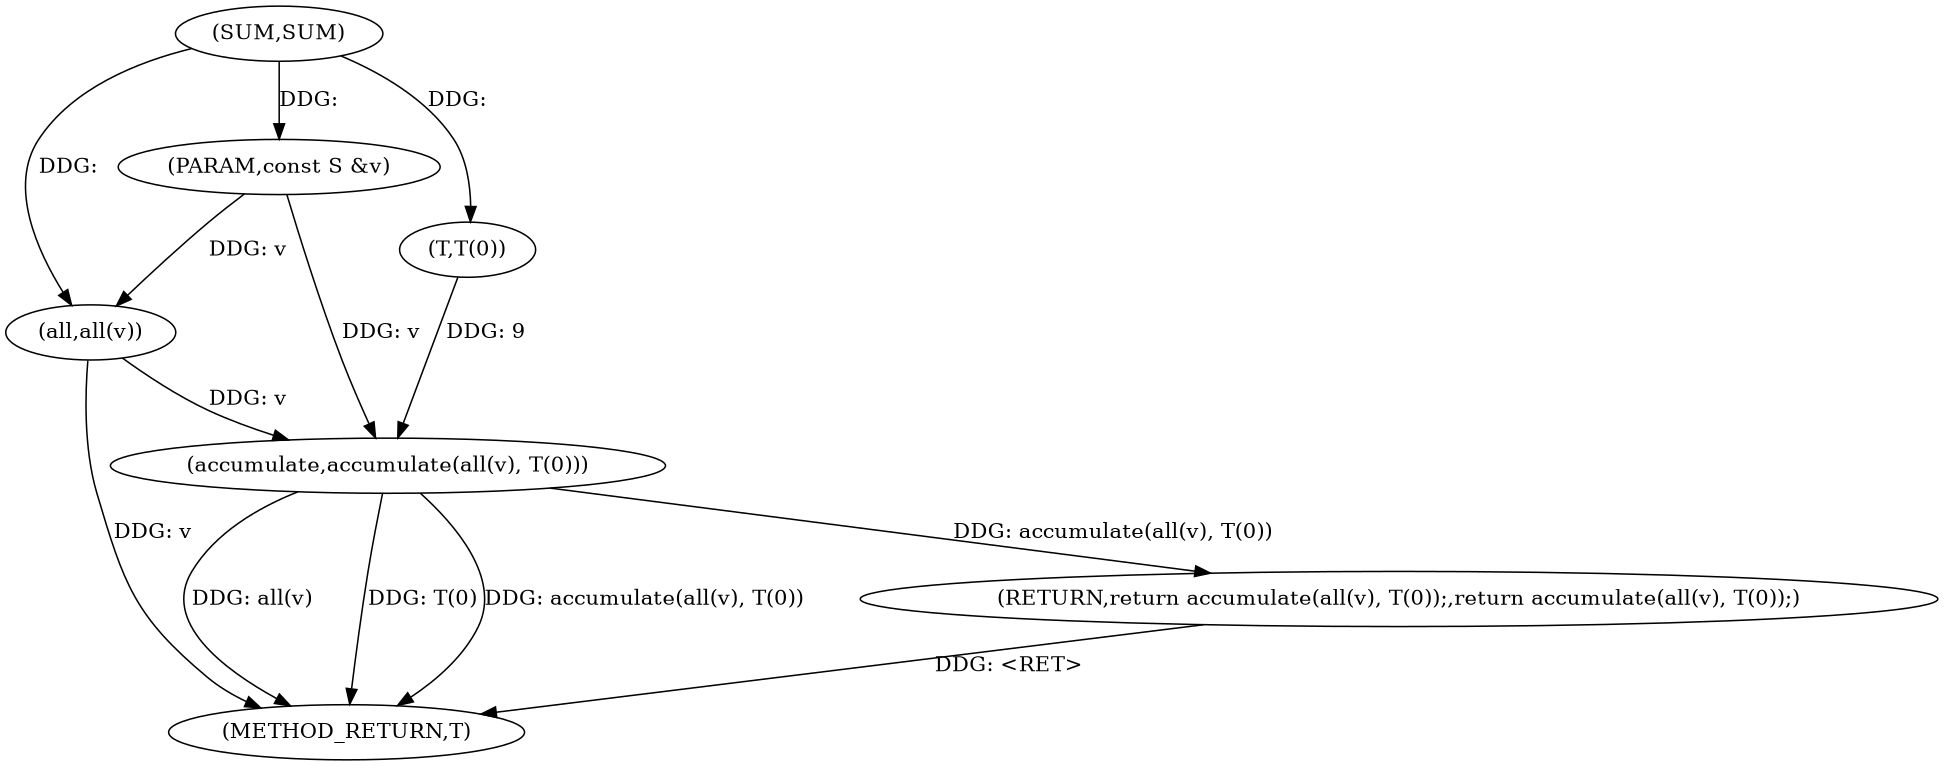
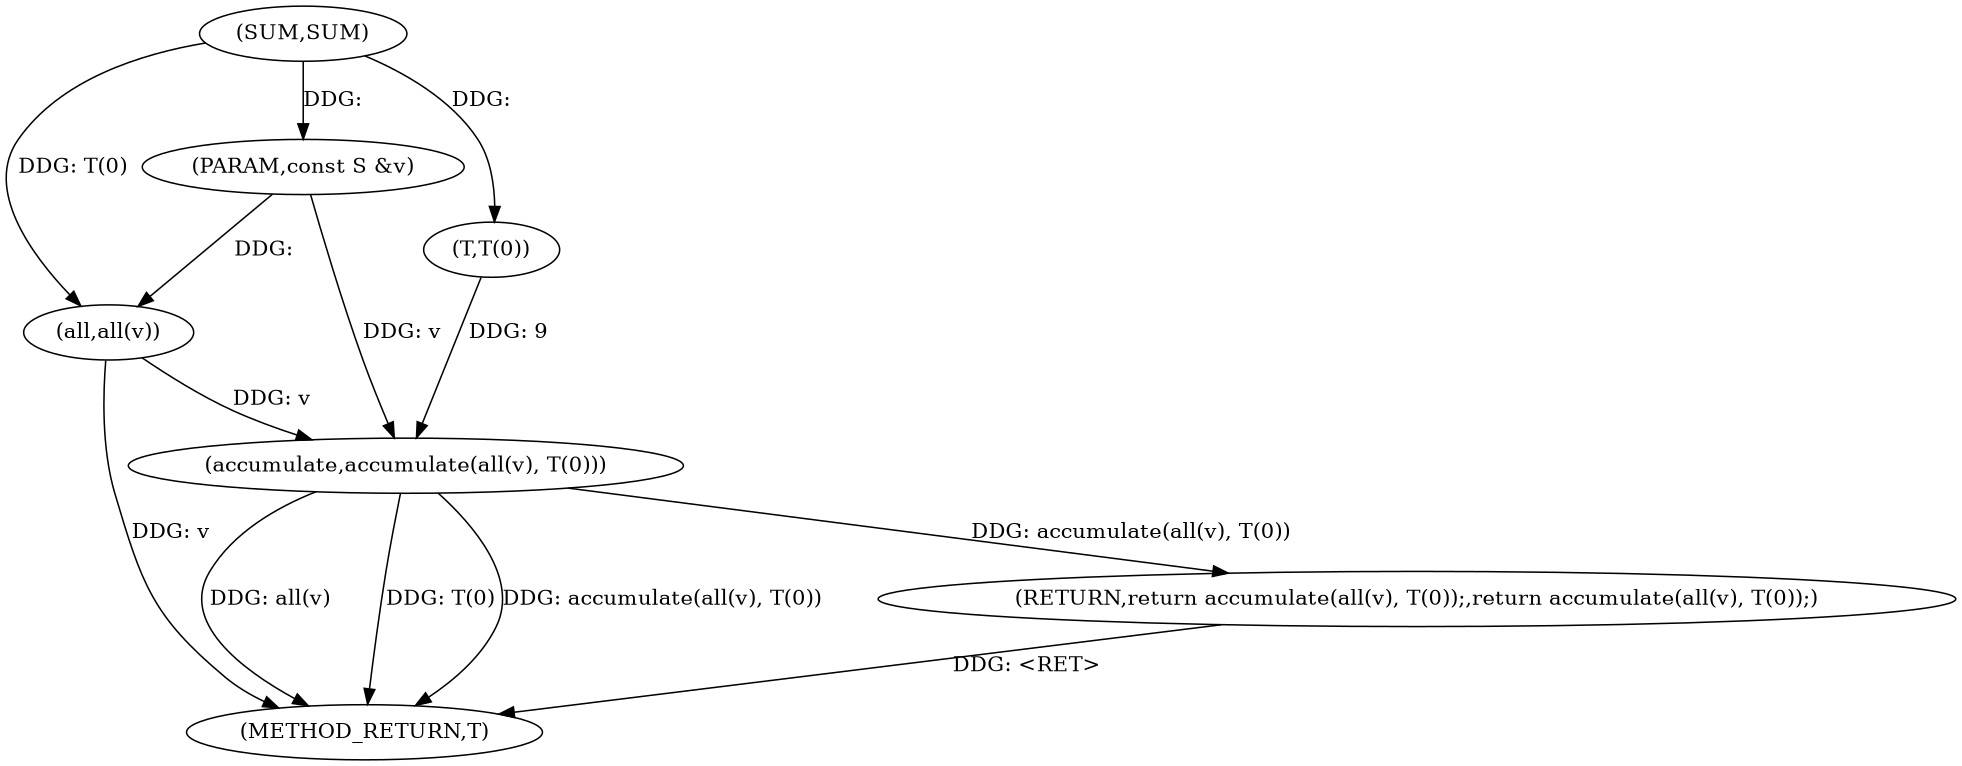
(72, 167) -> (73, 167)
(249, 250) -> (267, 250)
